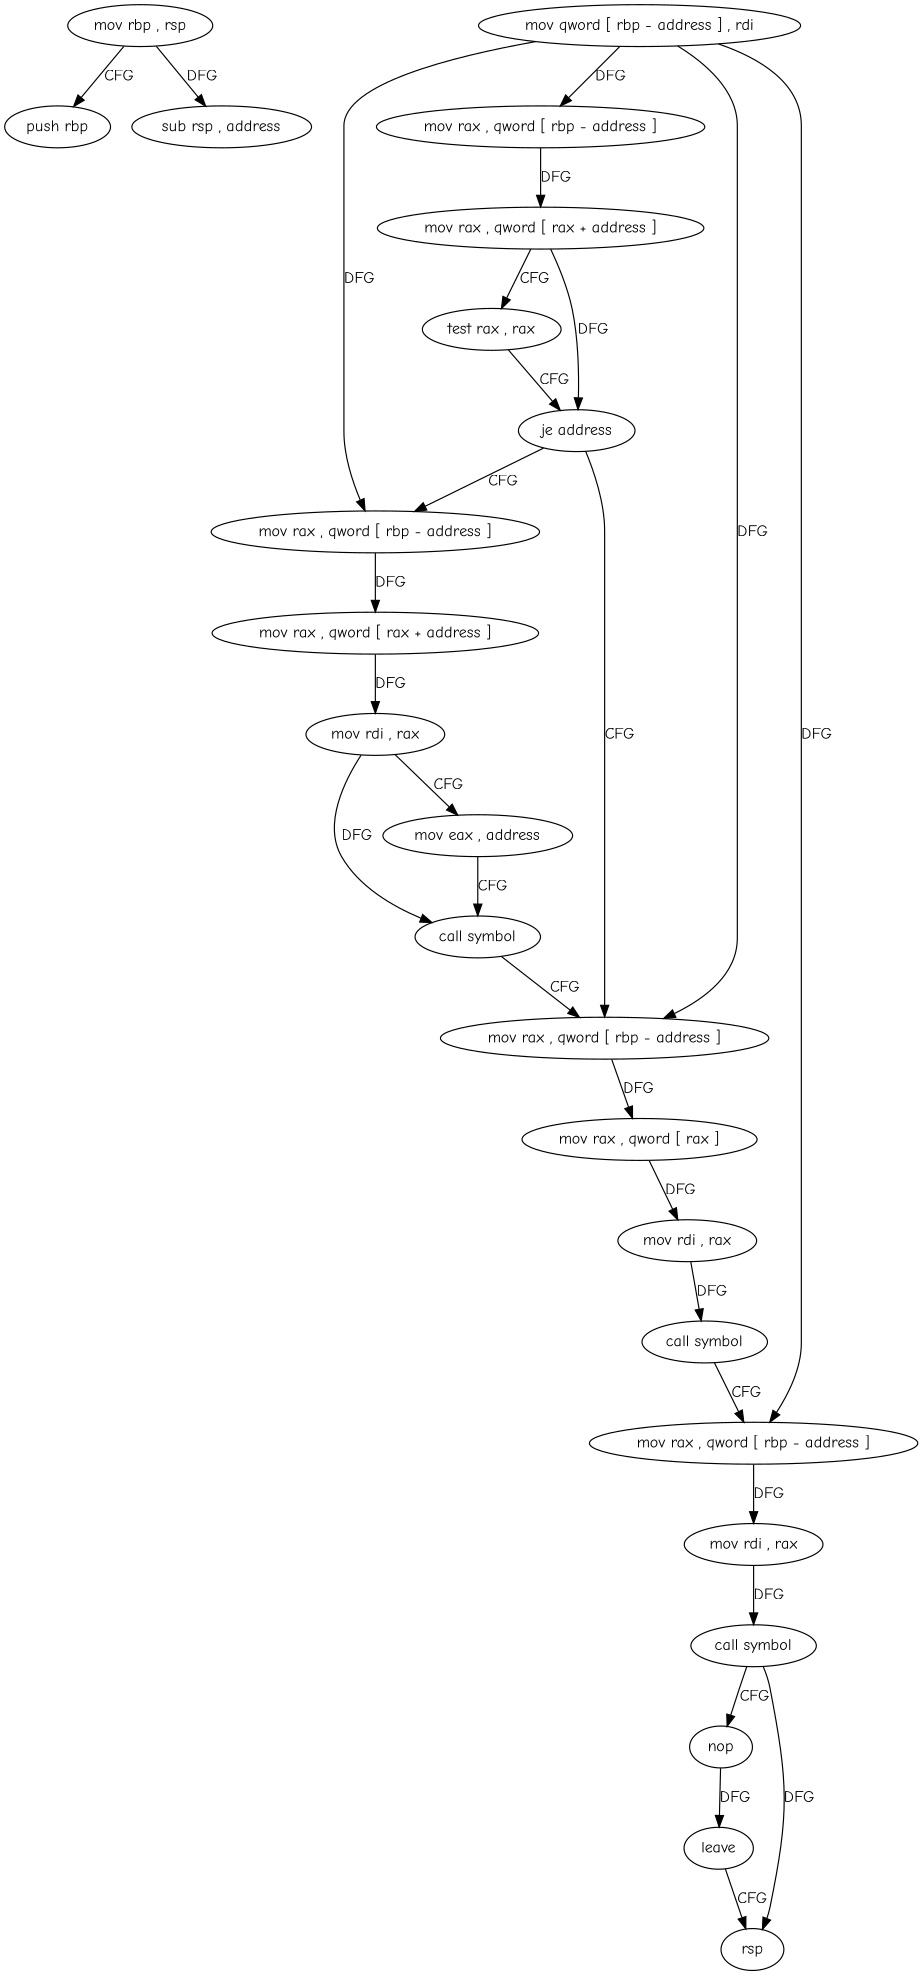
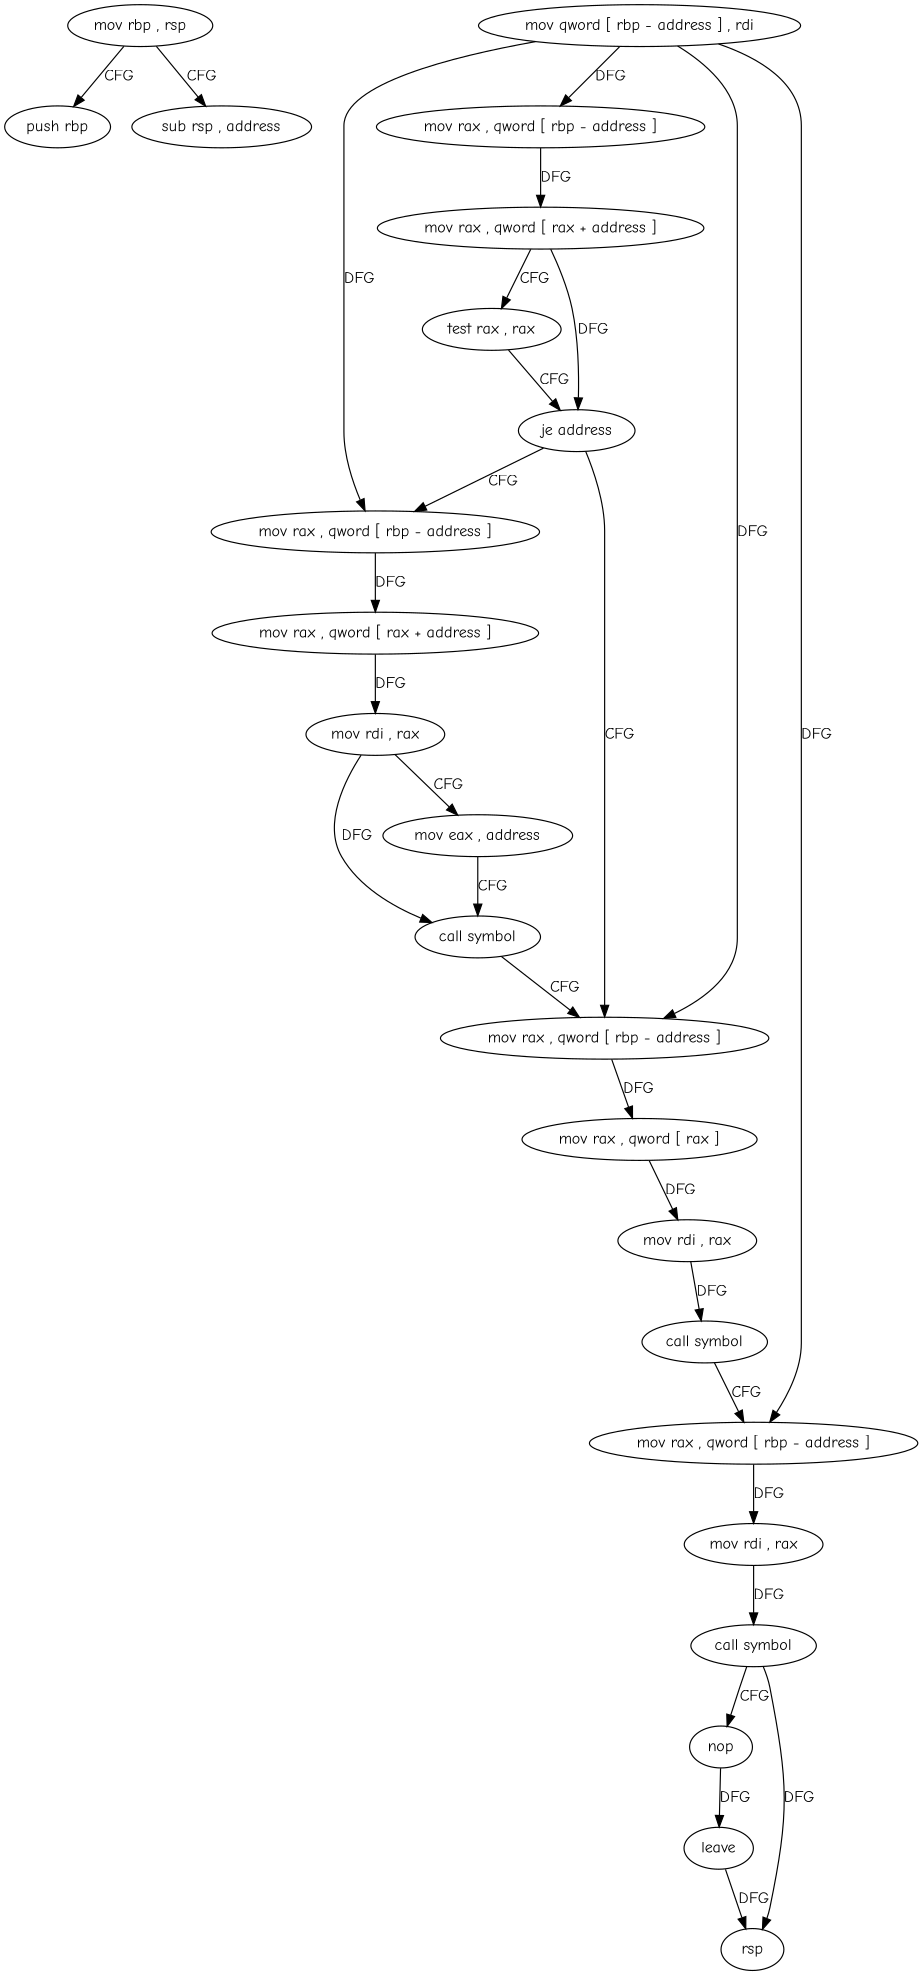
(203, 76) -> (202, 76)
(752, 1899) -> (754, 1899)
